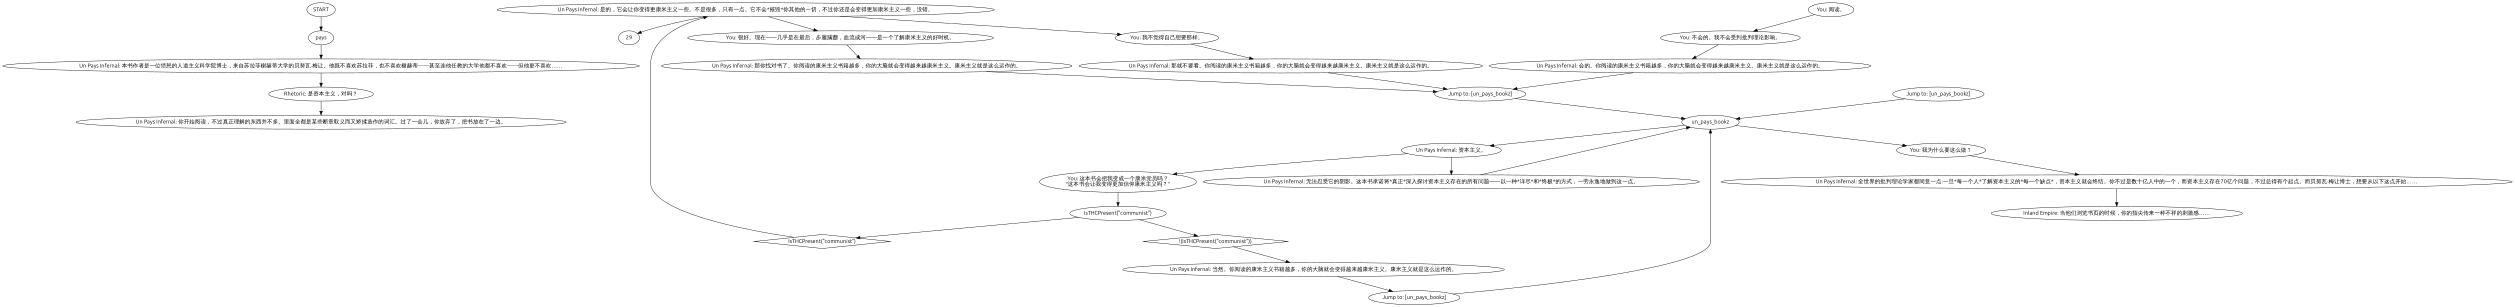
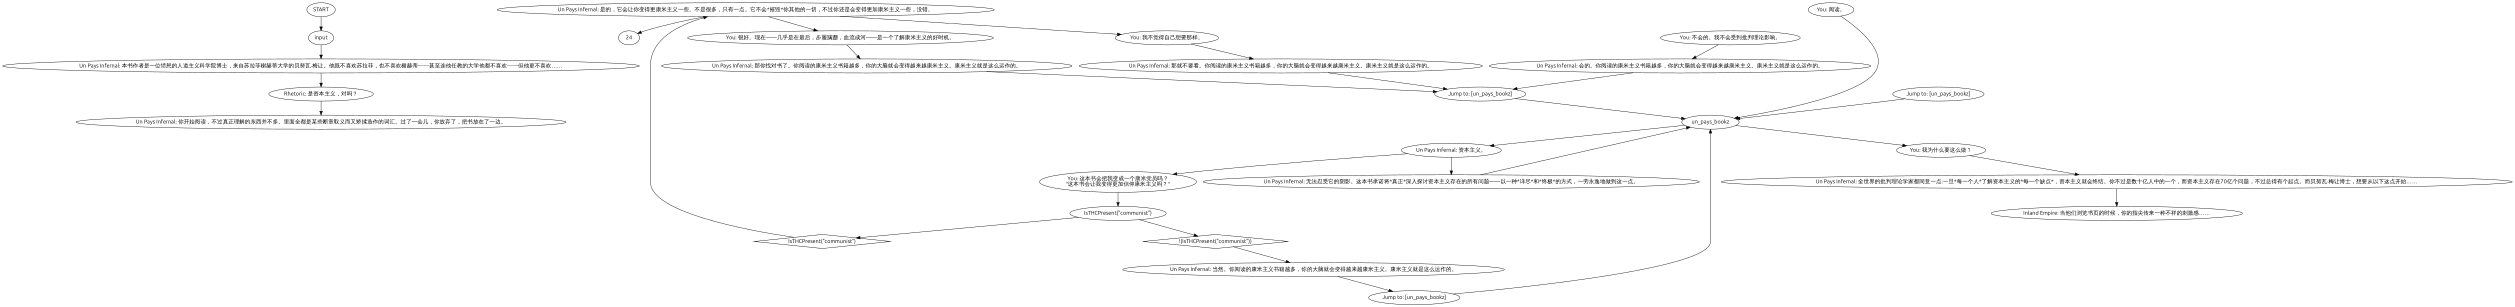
(1786, 22) -> (1844, 91)
(321, 38) -> (321, 38)
(629, 38) -> (629, 38)
